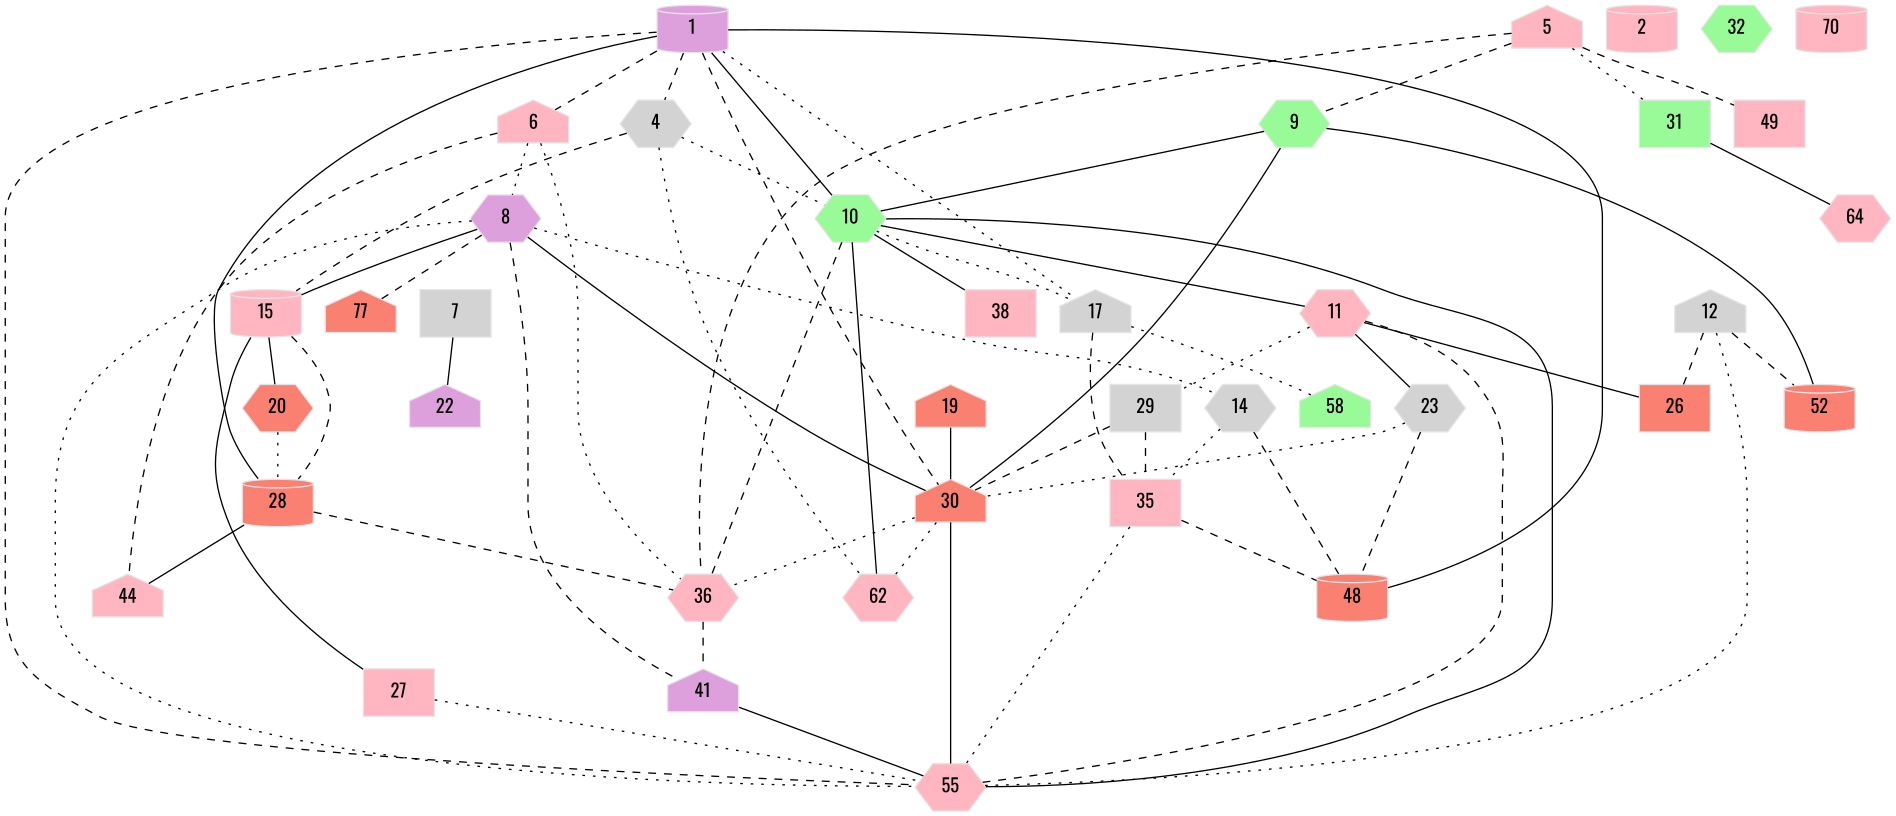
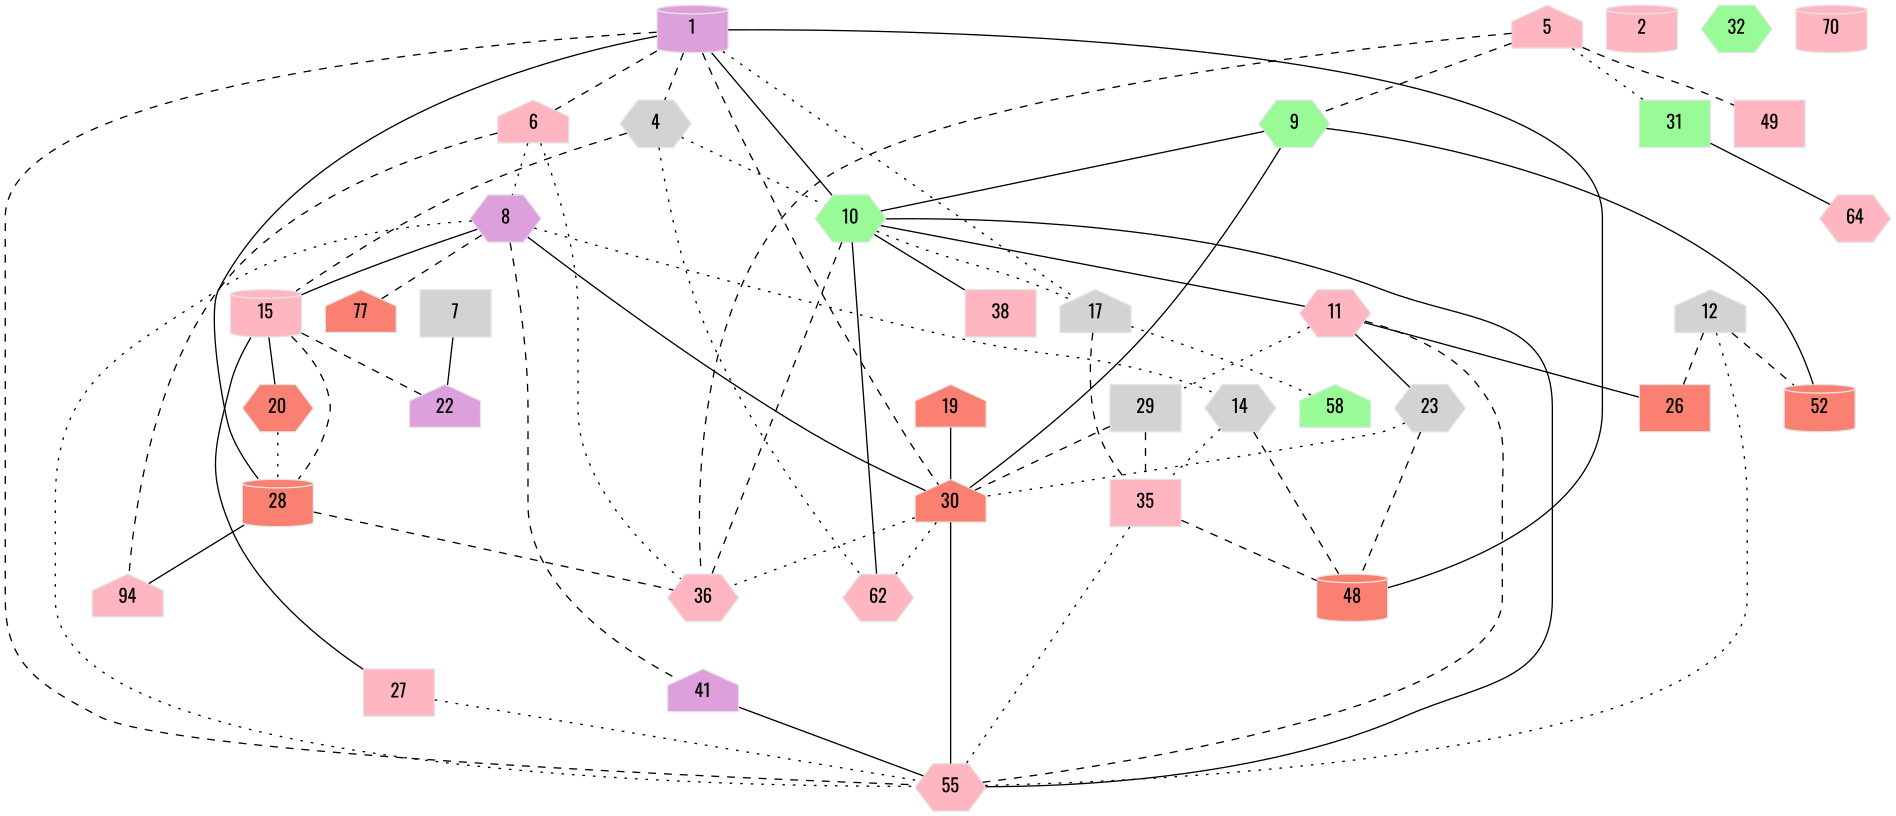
none -> (362, 364)
(128, 598) -> (128, 598)
(703, 645) -> none
